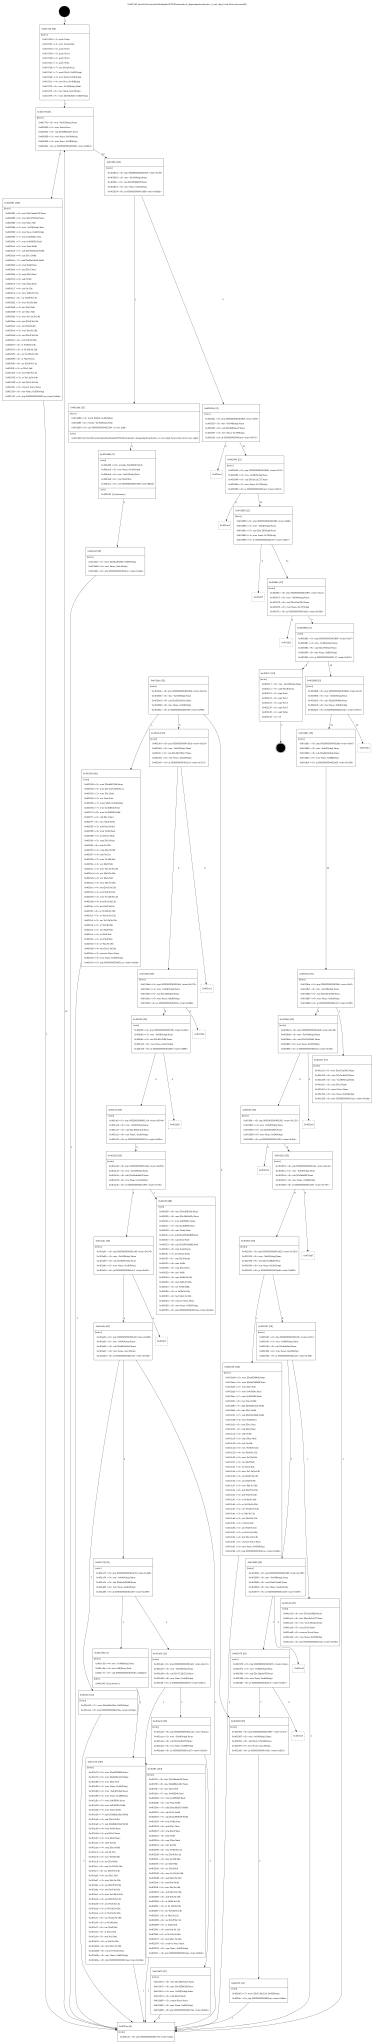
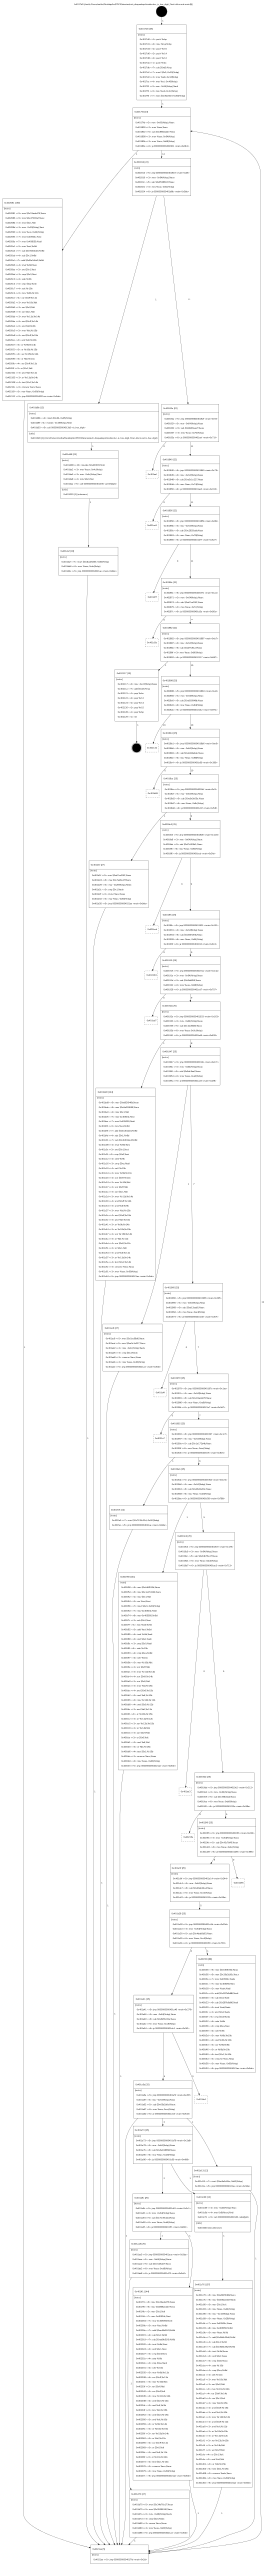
none -> (153, 793)
(220, 1214) -> (199, 1460)
